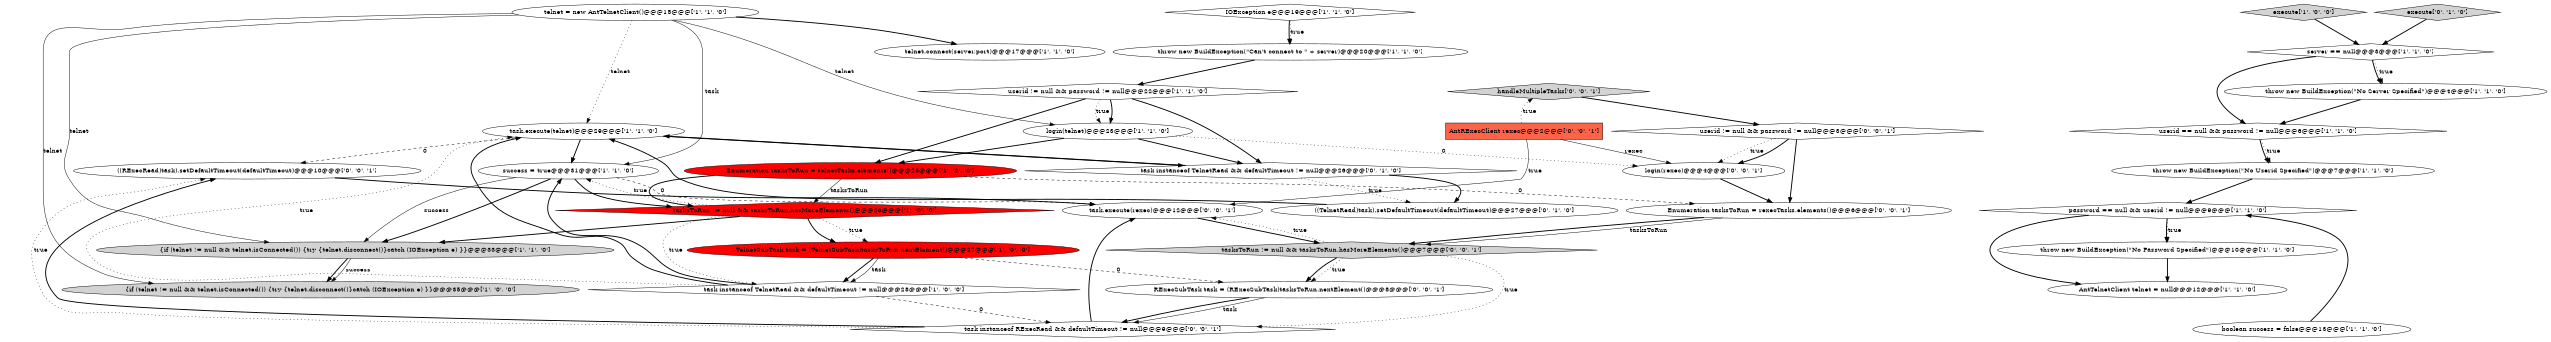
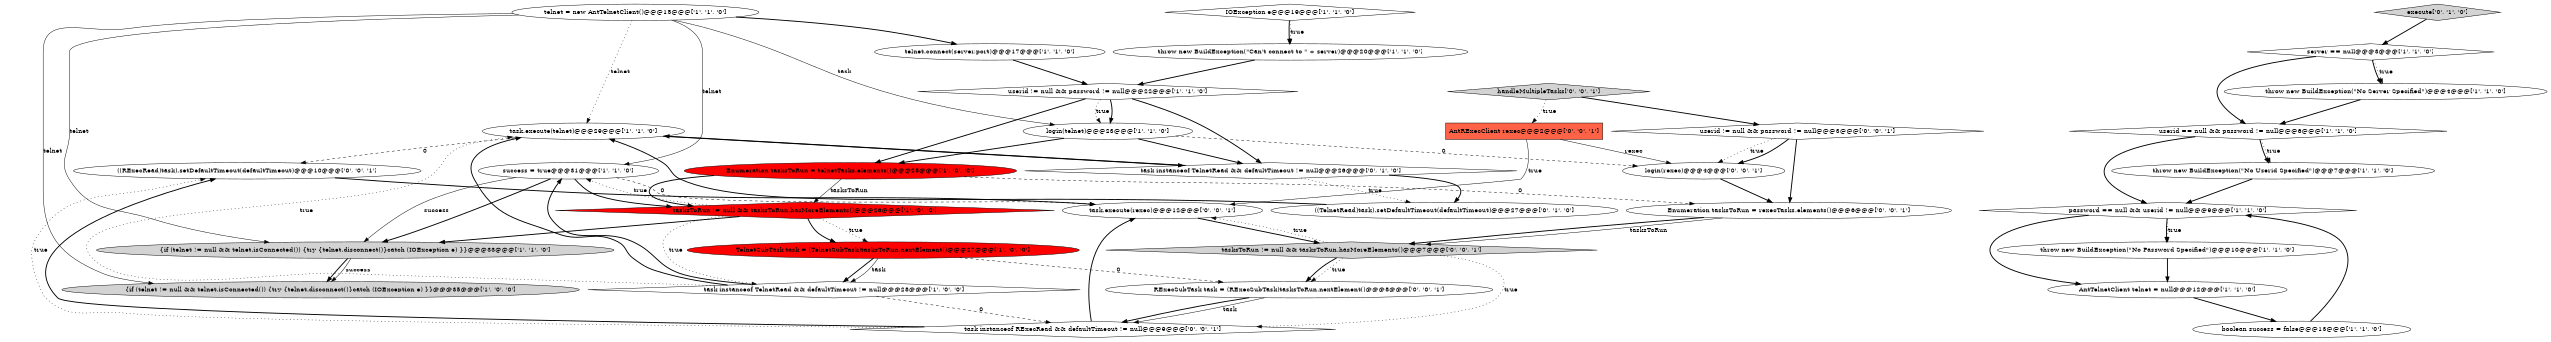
(2304, 12) -> none
none -> (1048, 71)
(845, 72) -> (845, 72)
(712, 92) -> (712, 92)
(1522, 111) -> (1542, 110)
(577, 149) -> none
(1404, 151) -> (1404, 151)
none -> (2121, 153)
none -> (2232, 309)
